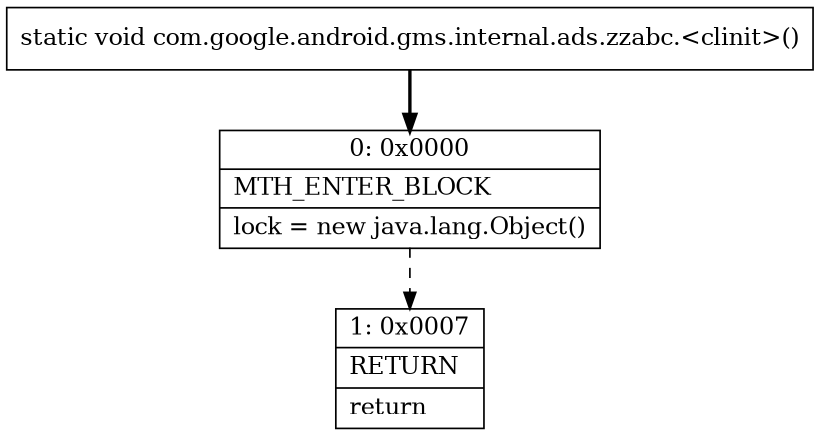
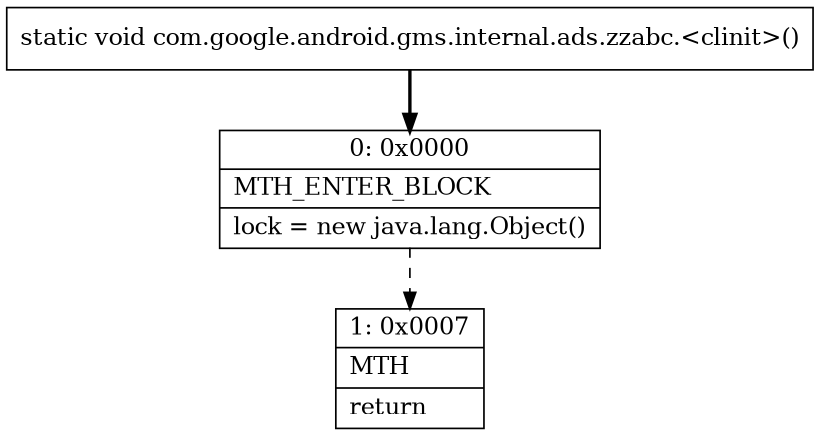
(404, 367) -> (380, 367)
